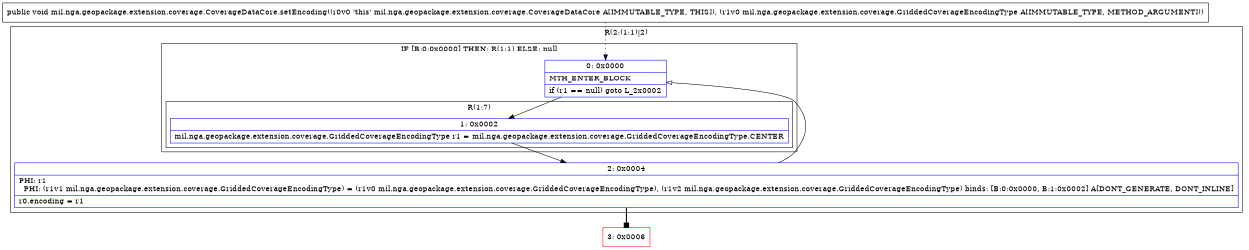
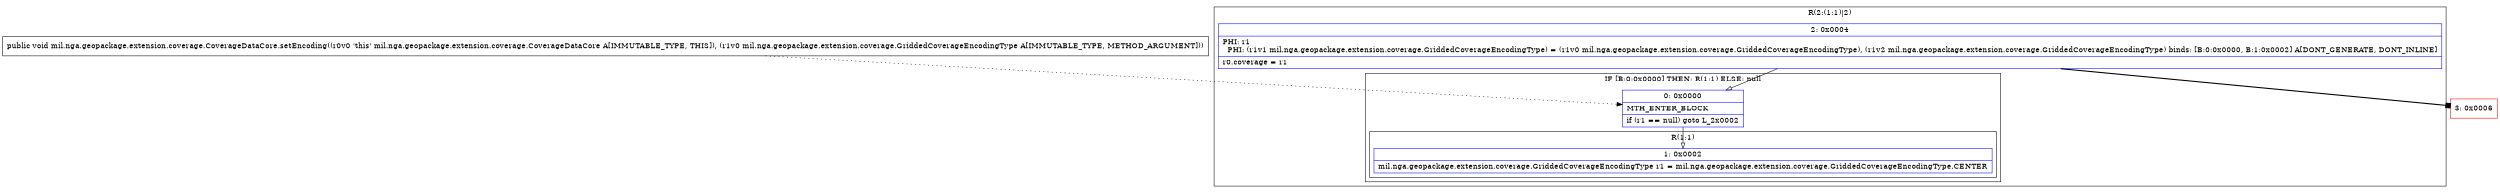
(537, 107) -> (1683, 135)
(479, 108) -> (1683, 138)
(545, 155) -> none
(52, 201) -> (1255, 62)
